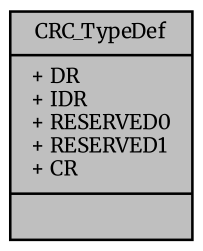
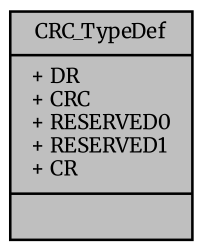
(59, 100) -> (62, 100)
